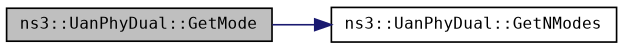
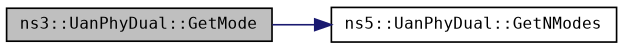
(474, 25) -> (474, 25)
